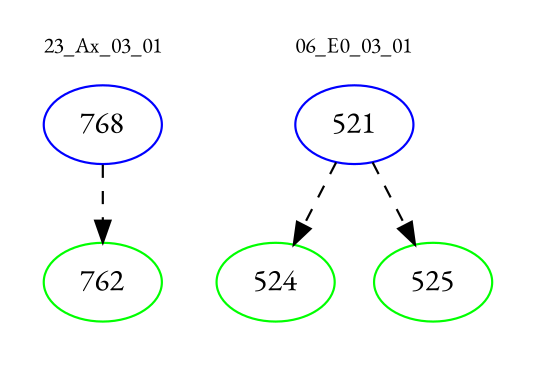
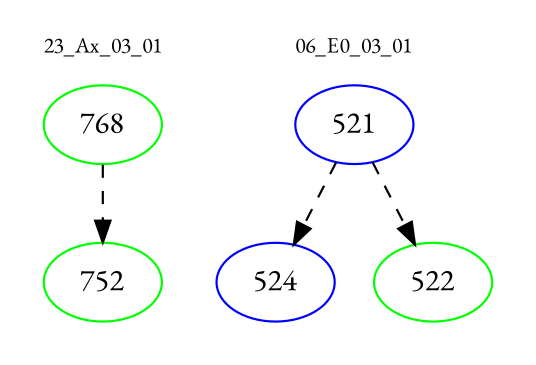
(103, 125) -> (103, 125)
(103, 282) -> (103, 282)
(276, 282) -> (276, 282)
(433, 282) -> (433, 282)
